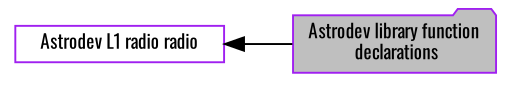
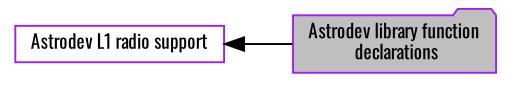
(120, 44) -> (120, 44)
